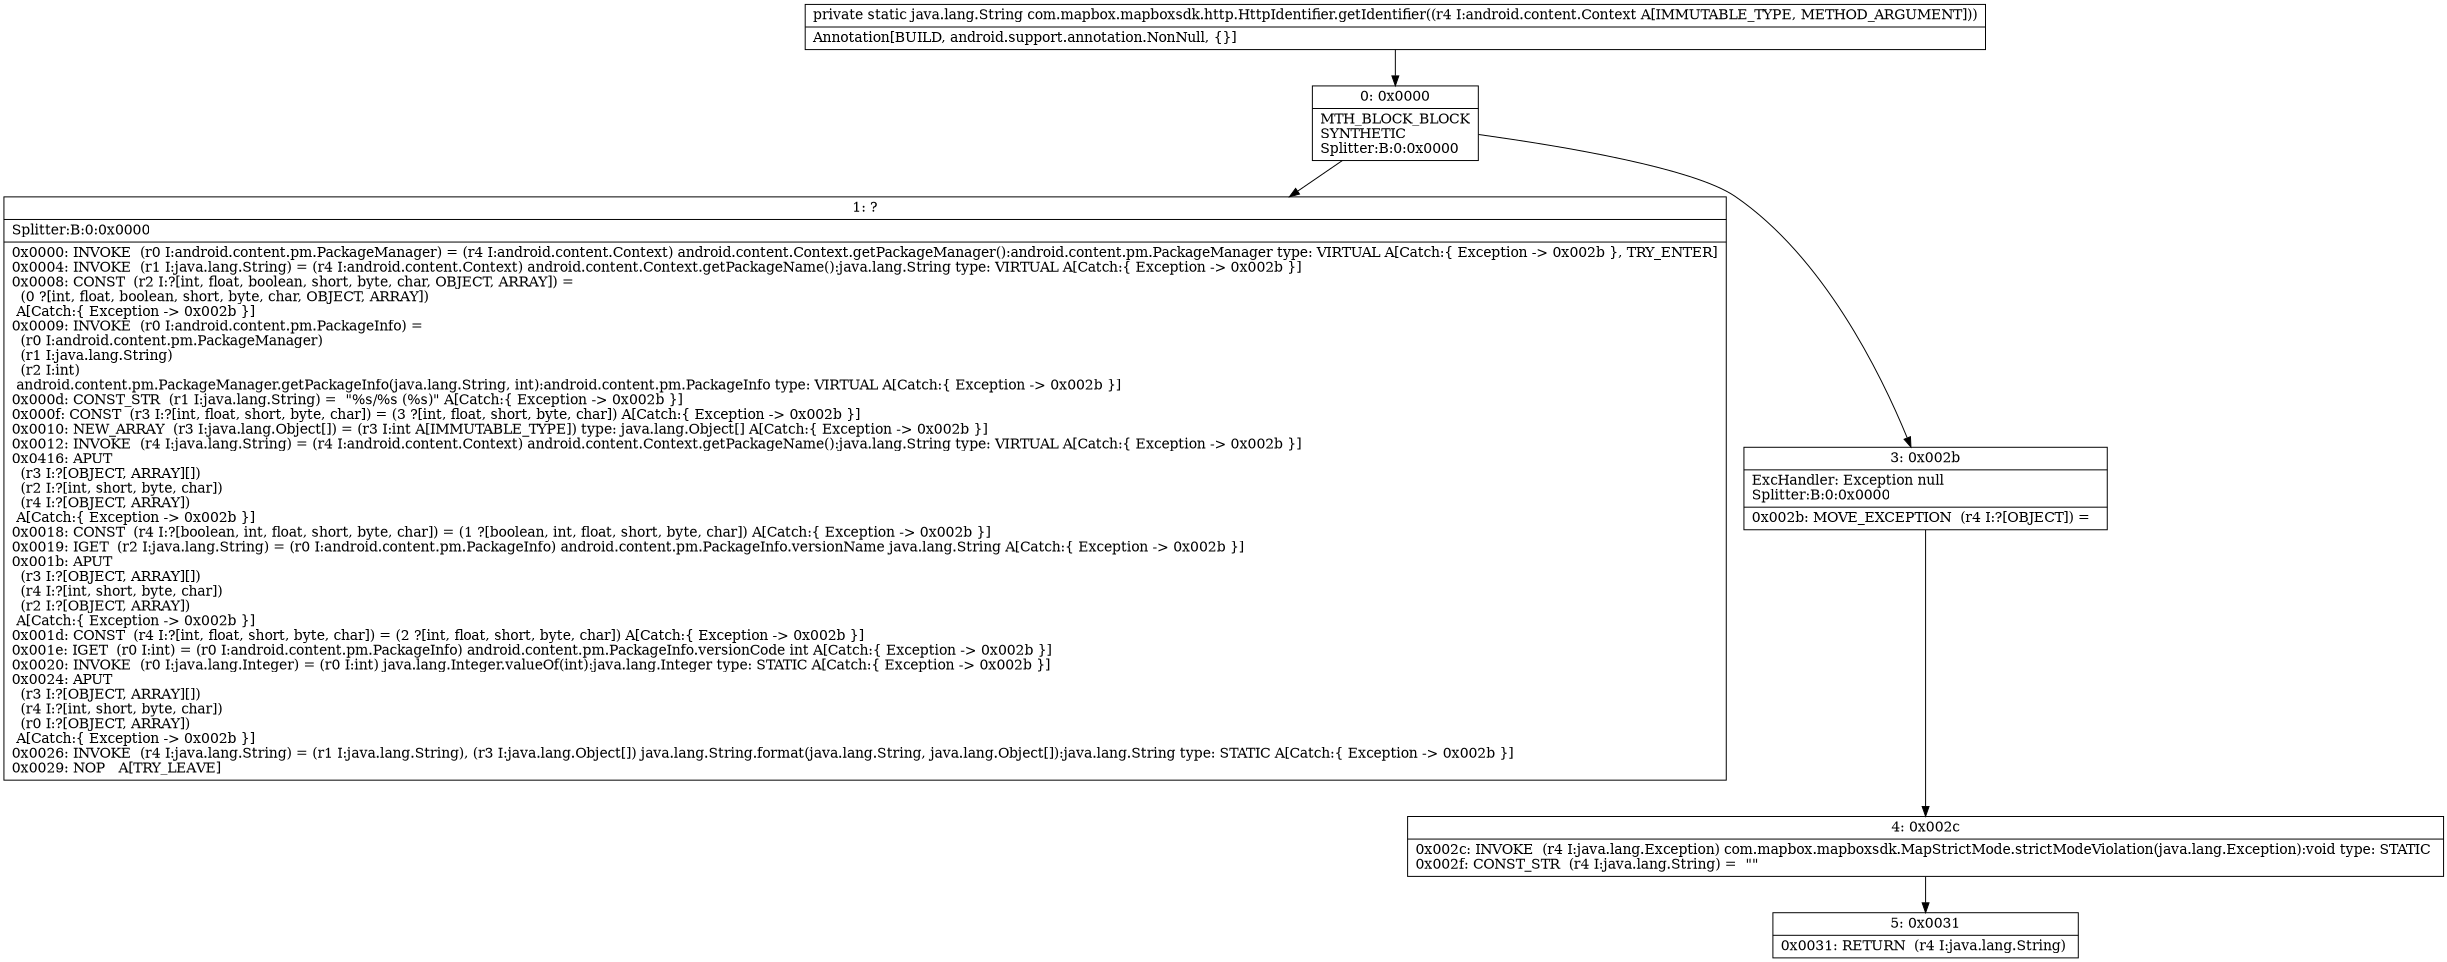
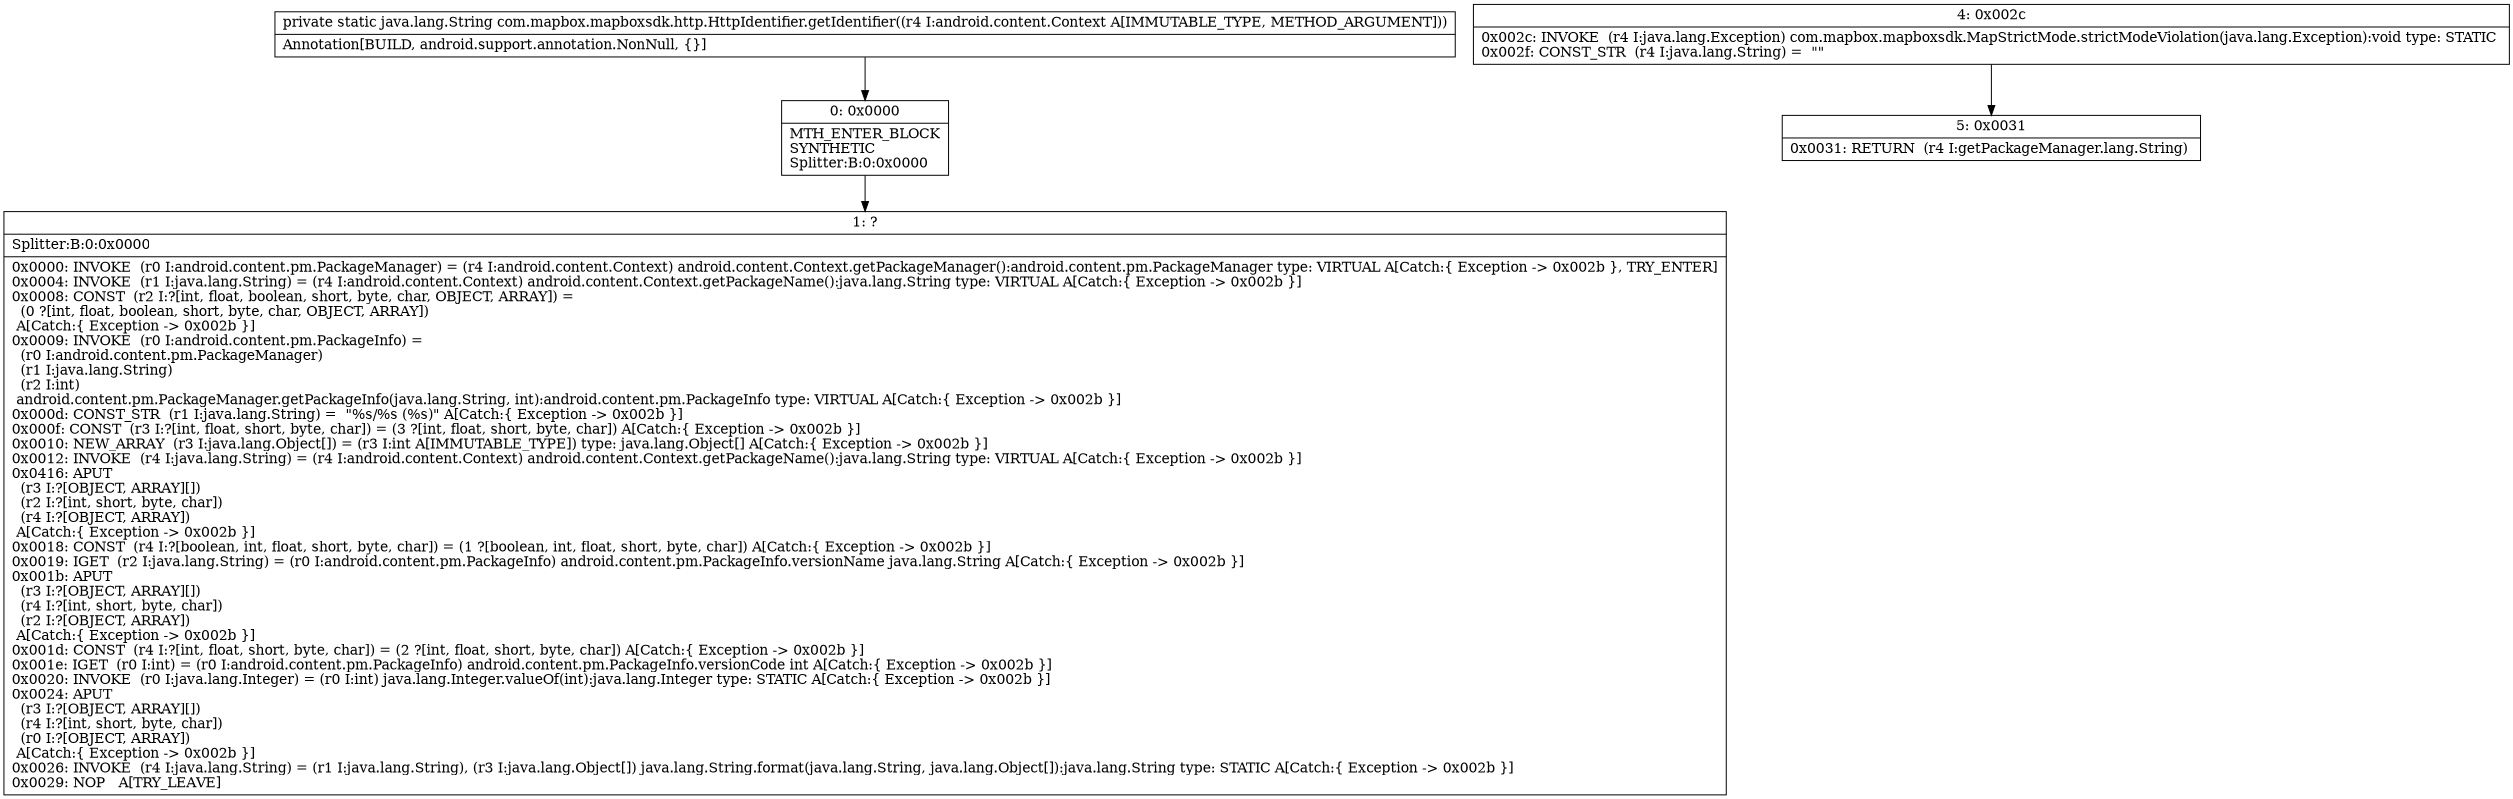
(1395, 119) -> (865, 134)
(1926, 489) -> none
(1926, 946) -> (1991, 149)
